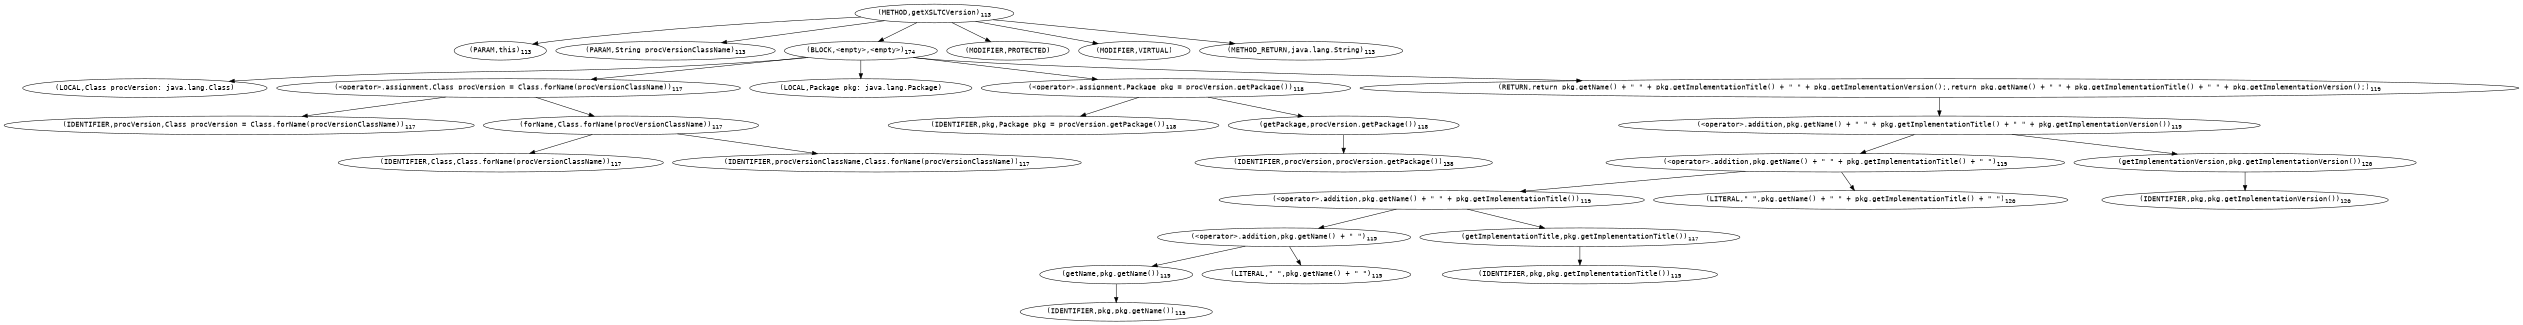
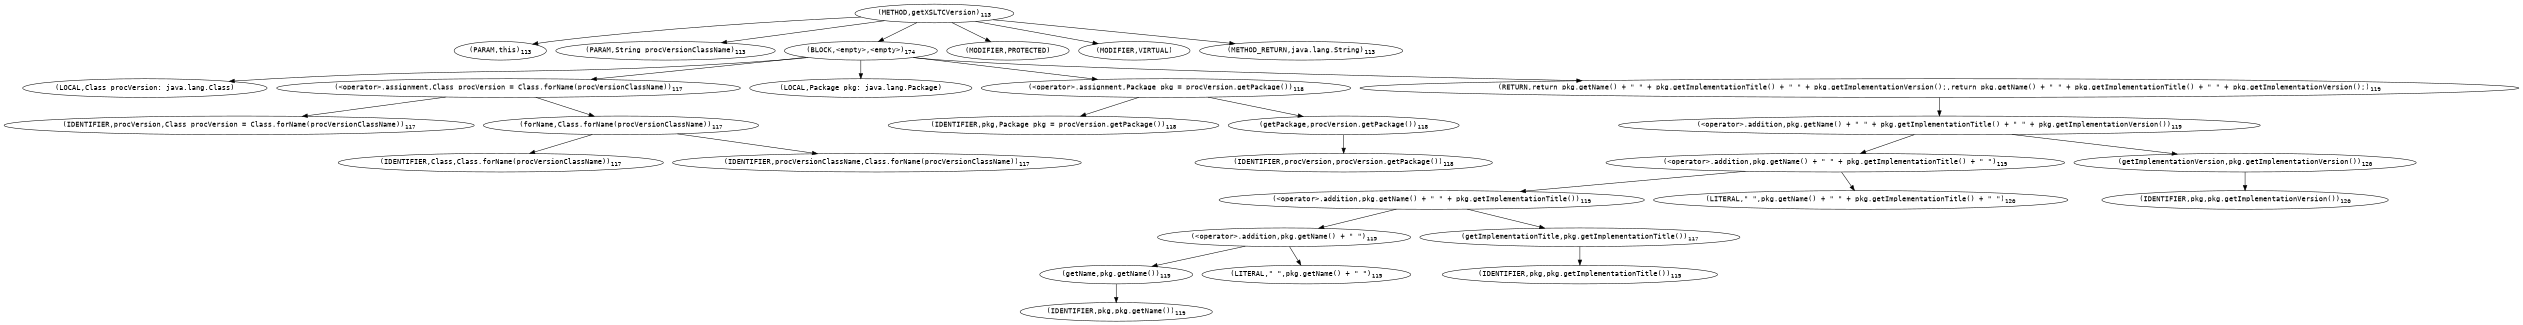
(1449, 162) -> (1449, 162)
